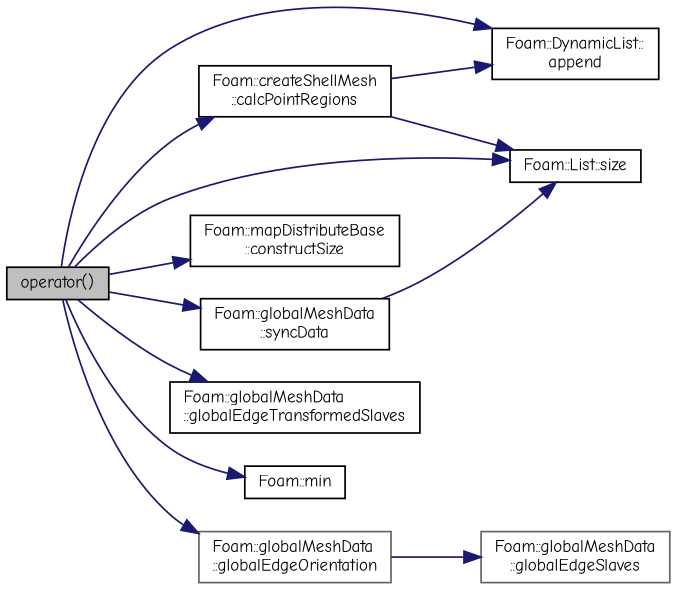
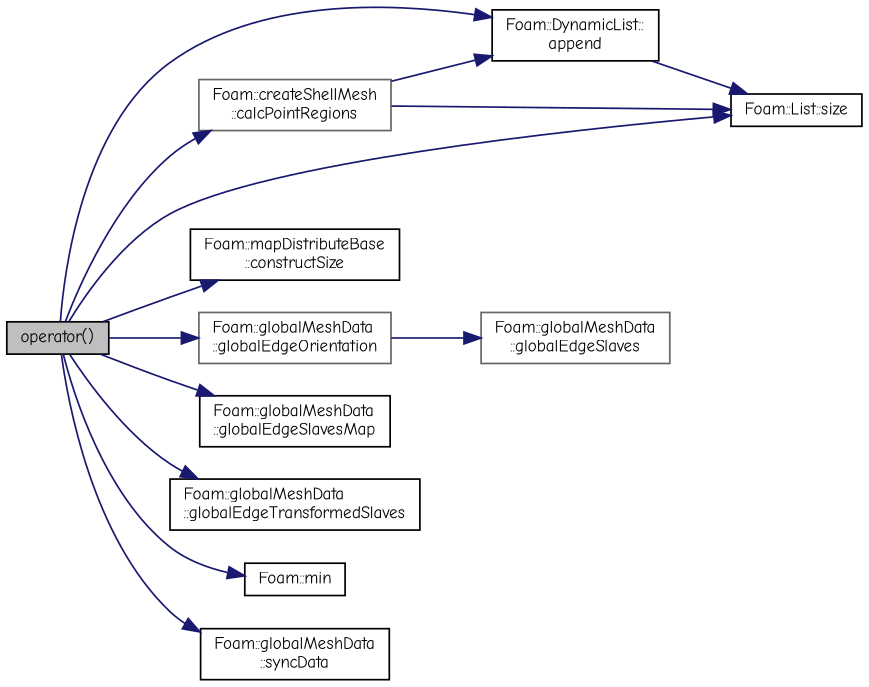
(295, 91) -> (295, 105)
(467, 253) -> (691, 75)
none -> (295, 421)
